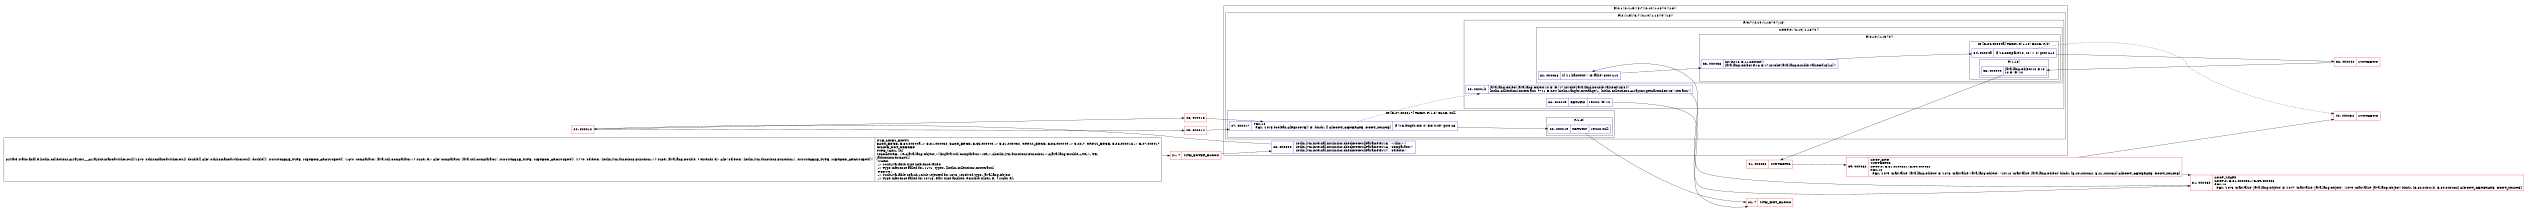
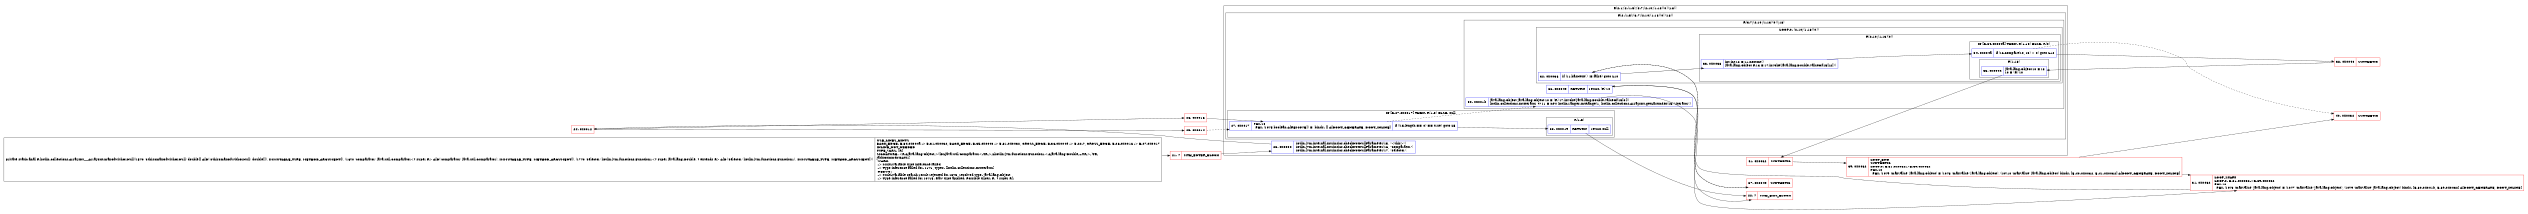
(1217, 130) -> (1217, 130)
none -> (1770, 183)
